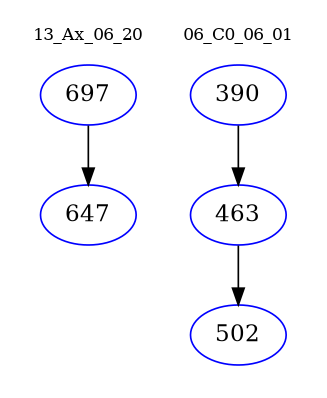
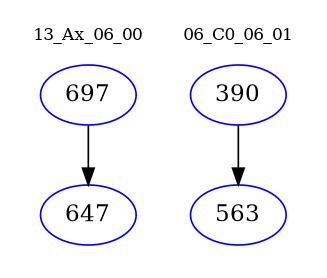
(88, 36) -> (88, 36)
(238, 215) -> (238, 215)
(238, 335) -> none
